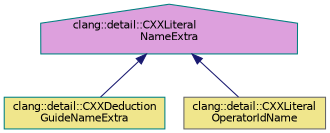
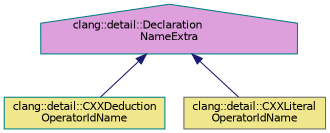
(169, 32) -> (169, 32)
(85, 113) -> (85, 113)
